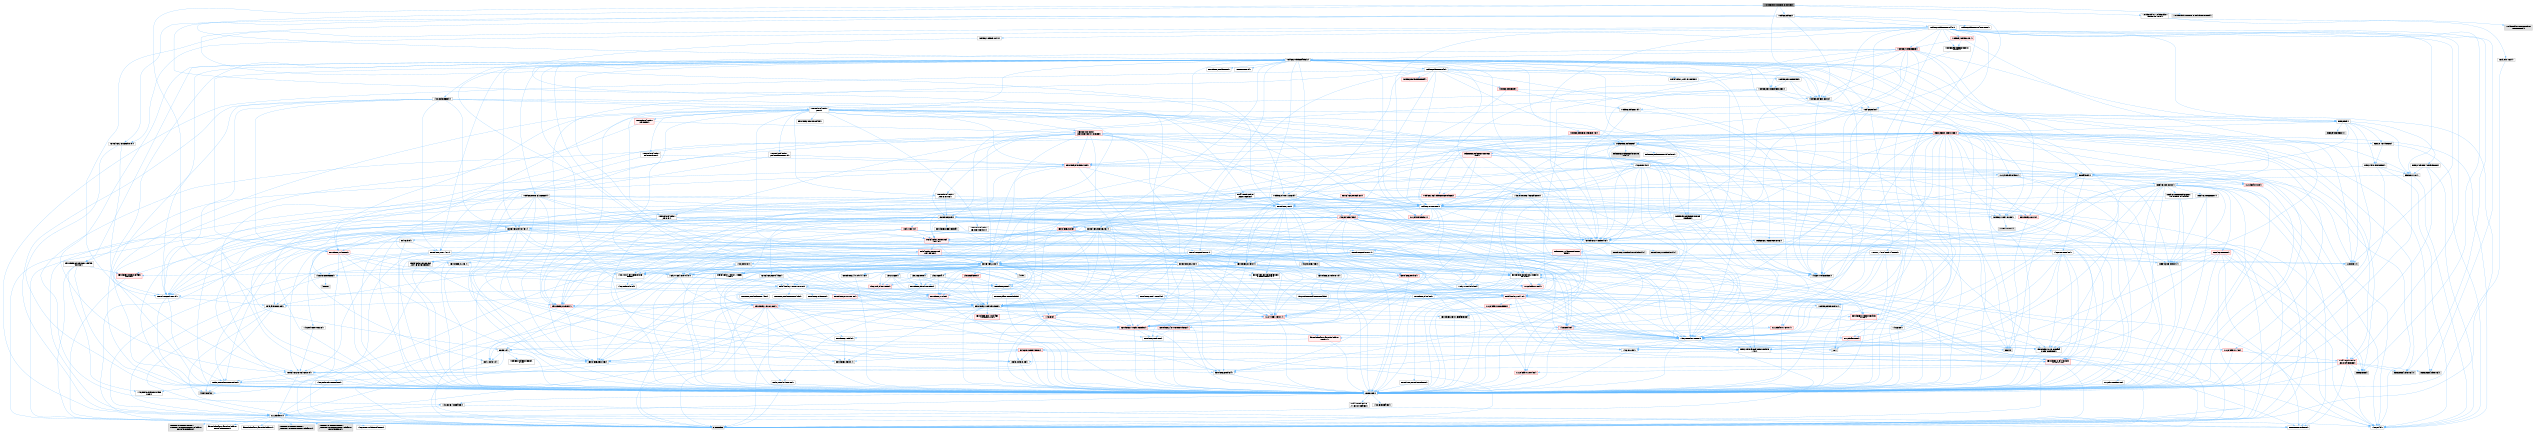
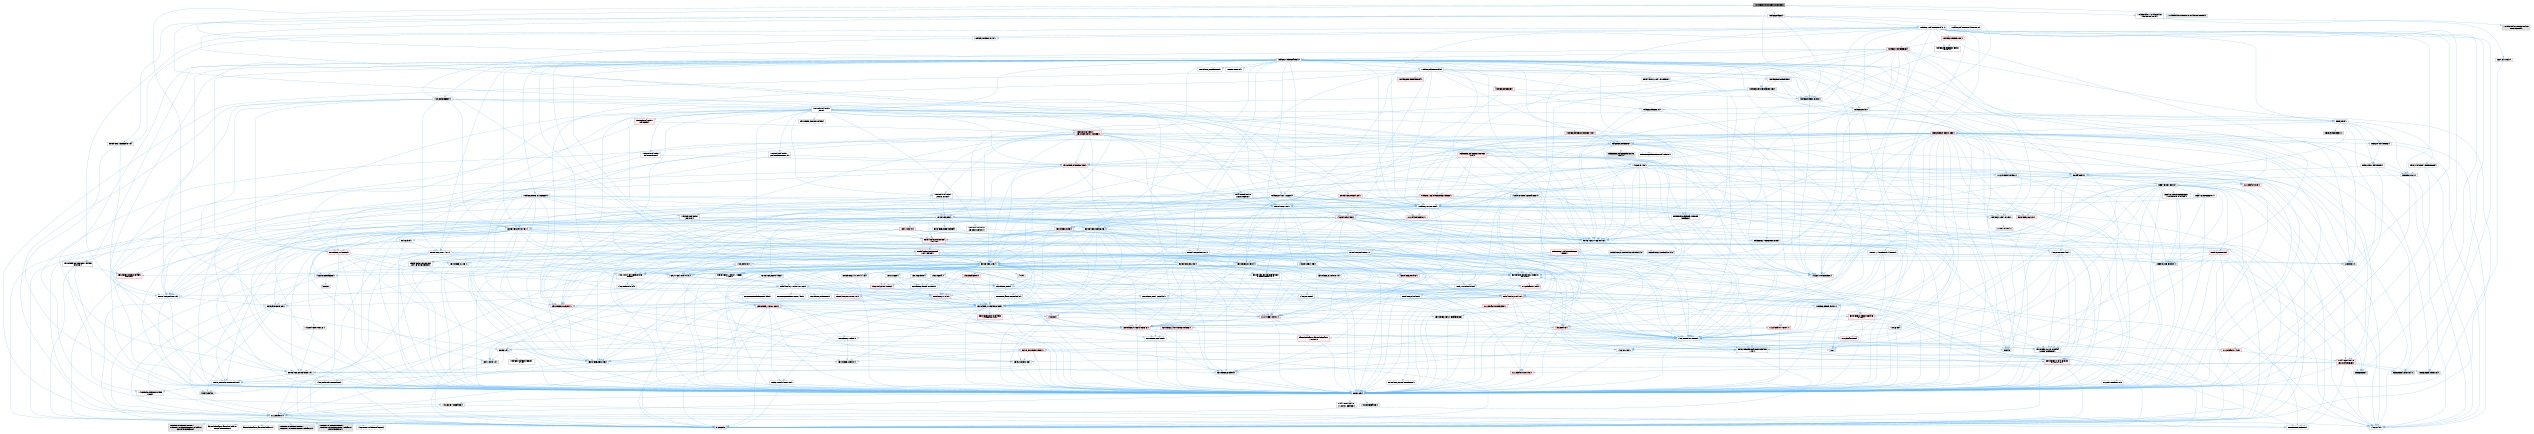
(1312, 296) -> (1307, 296)
